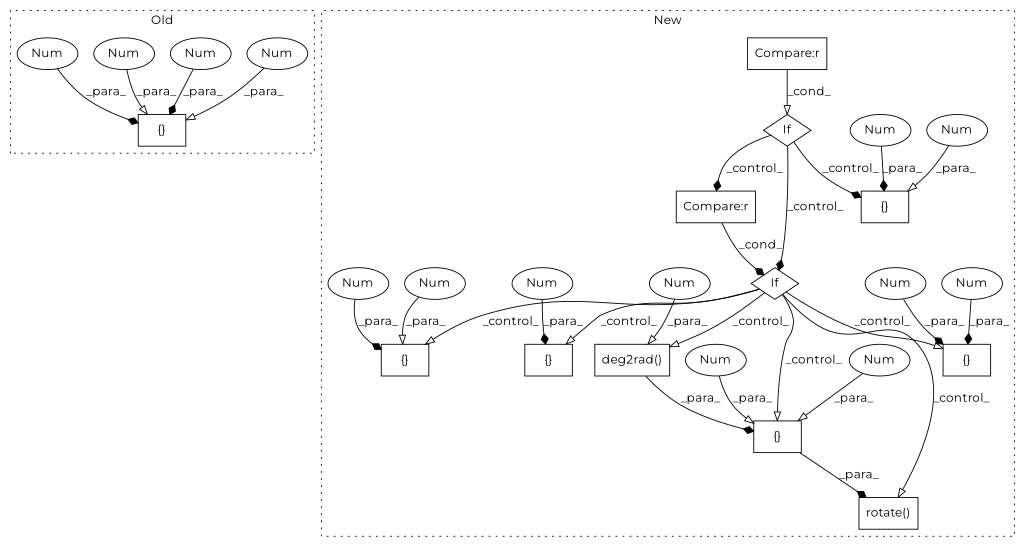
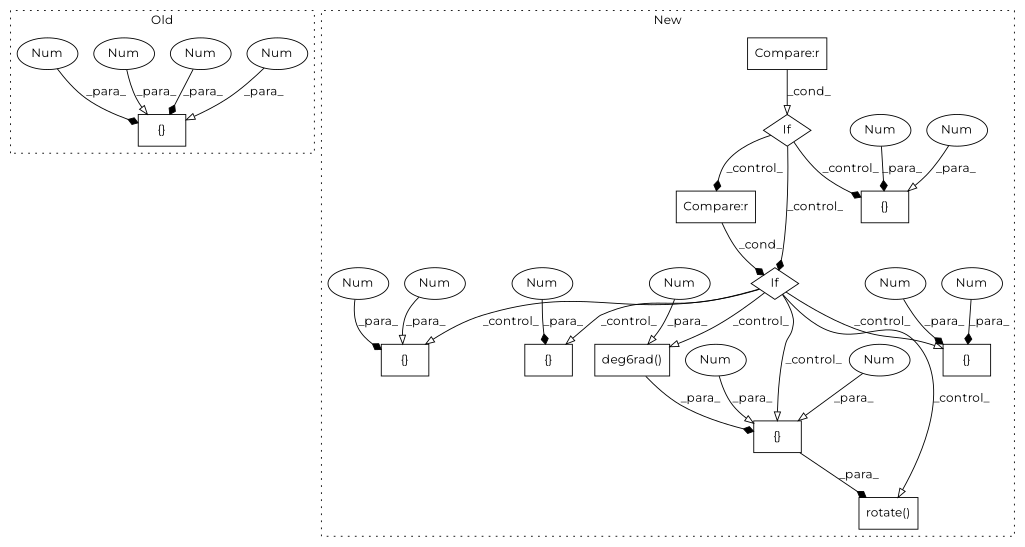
(632, 360) -> (632, 360)
